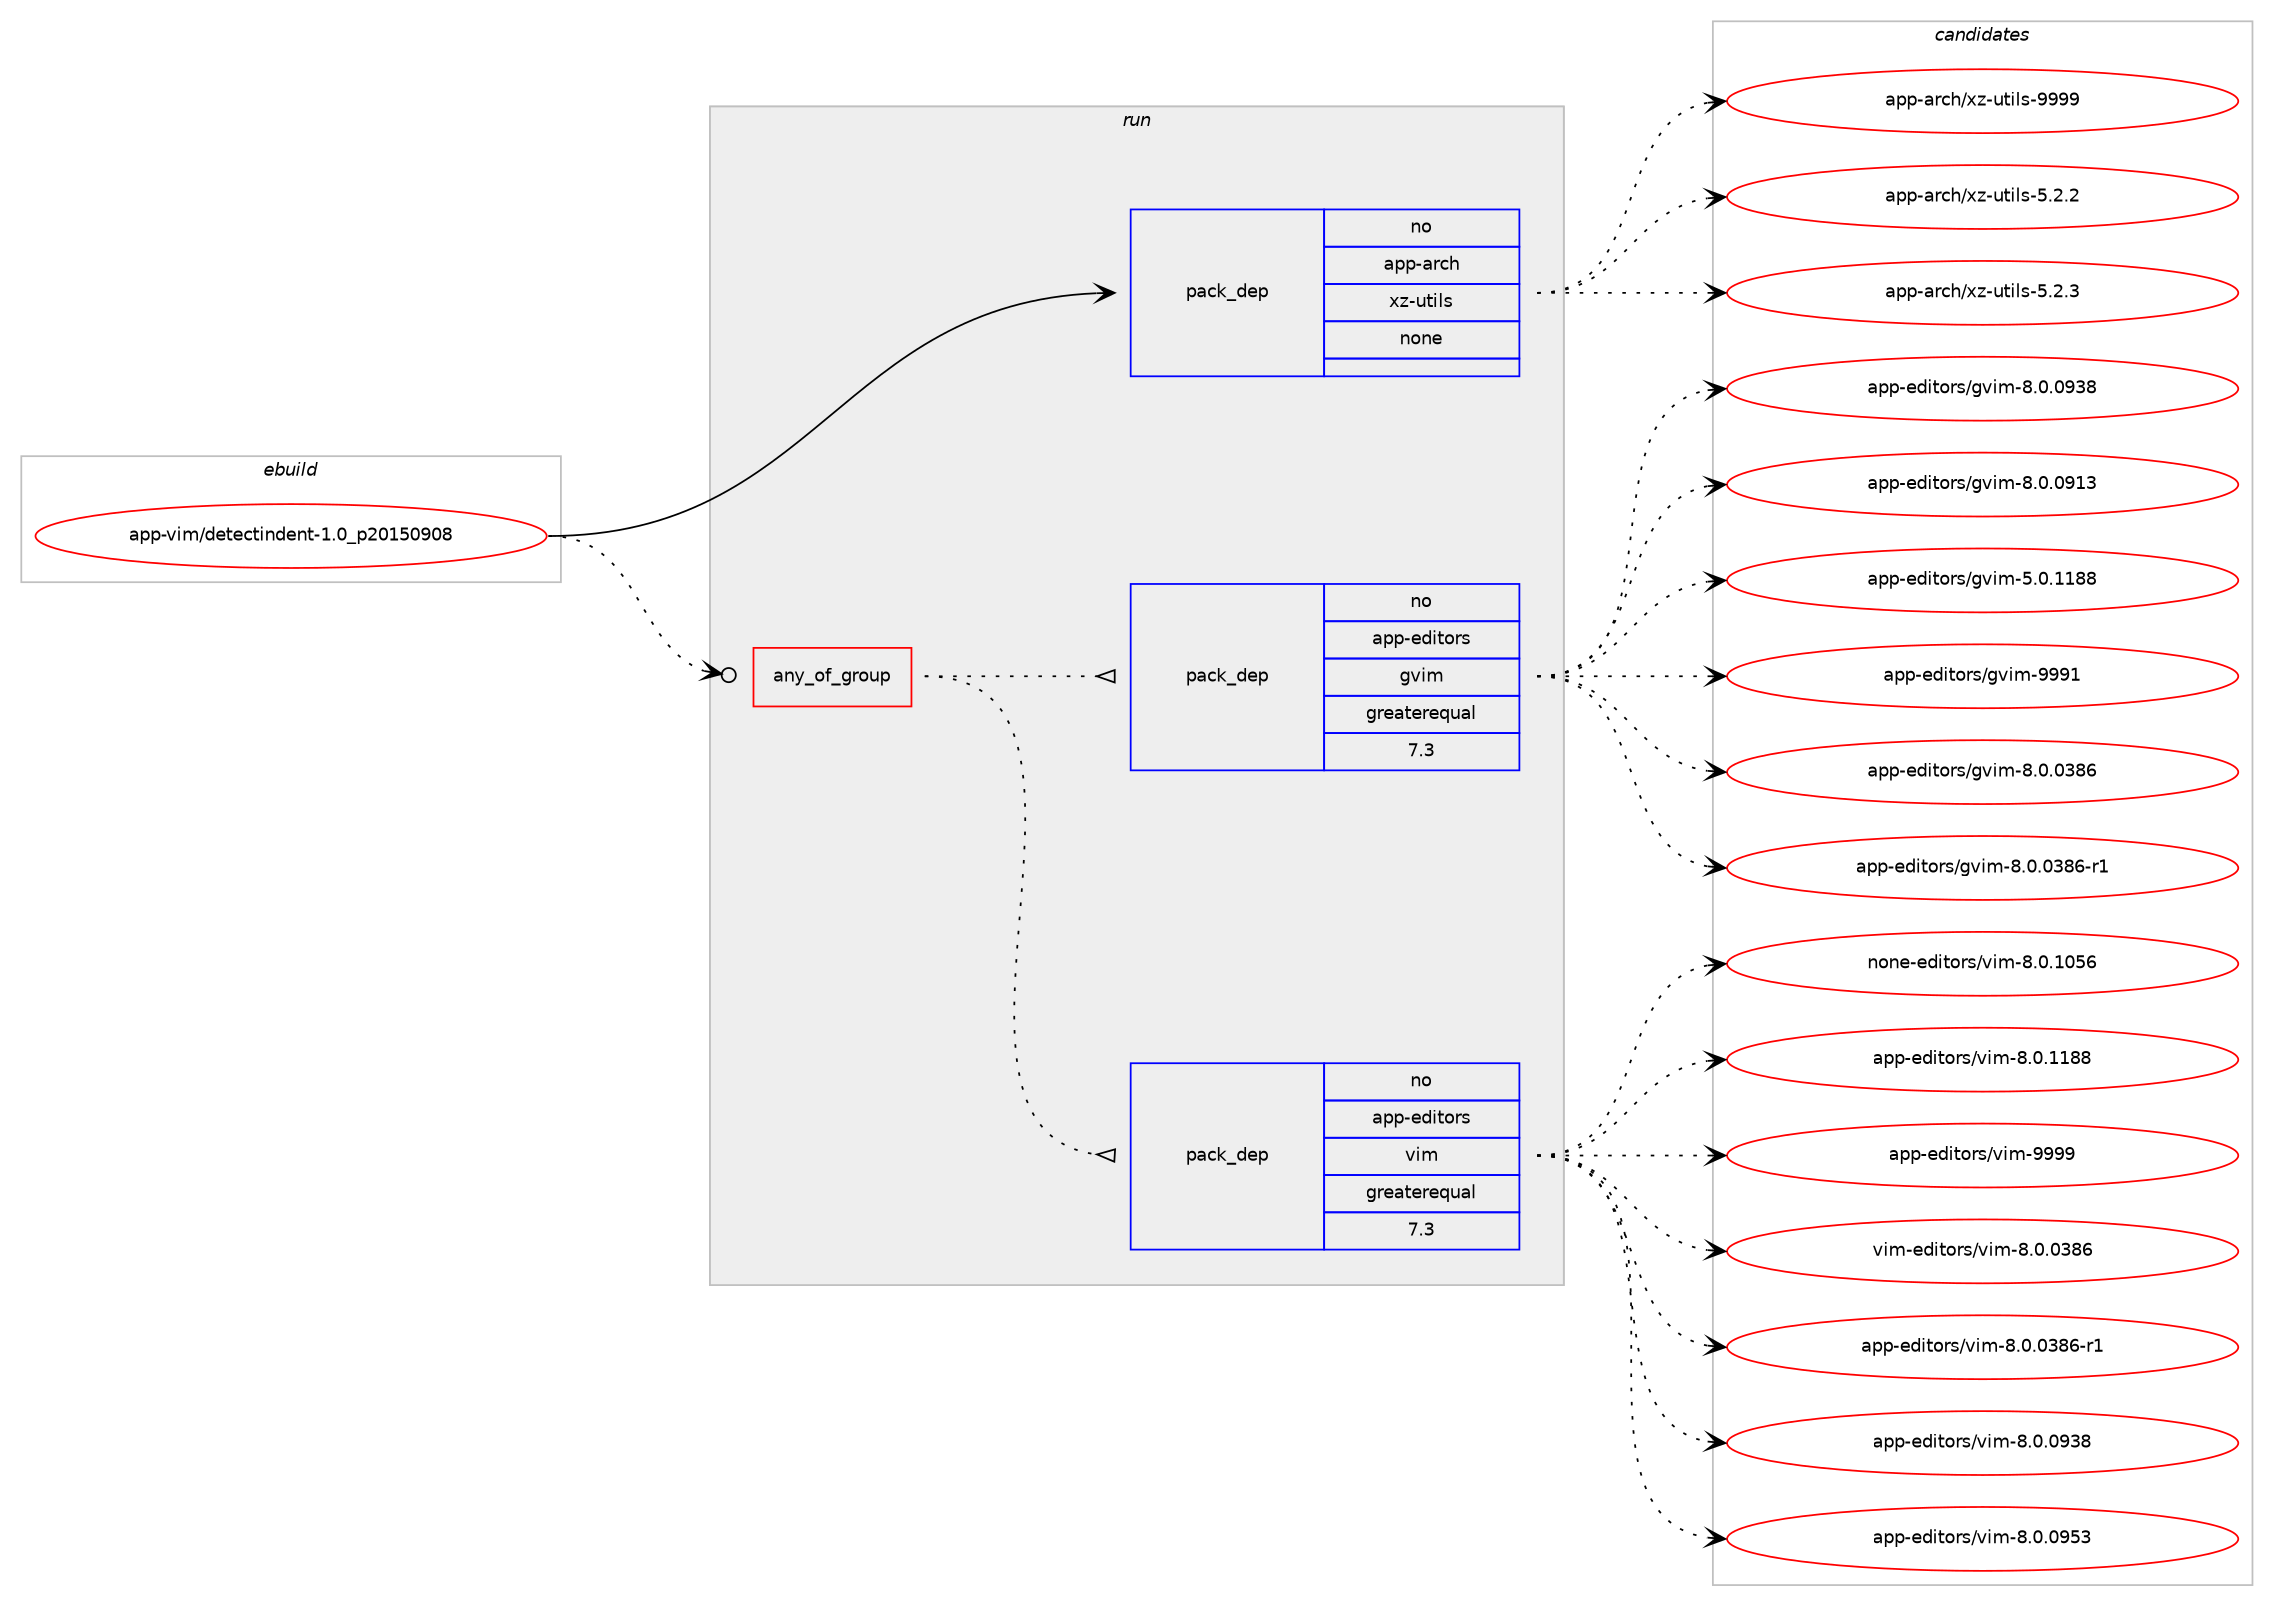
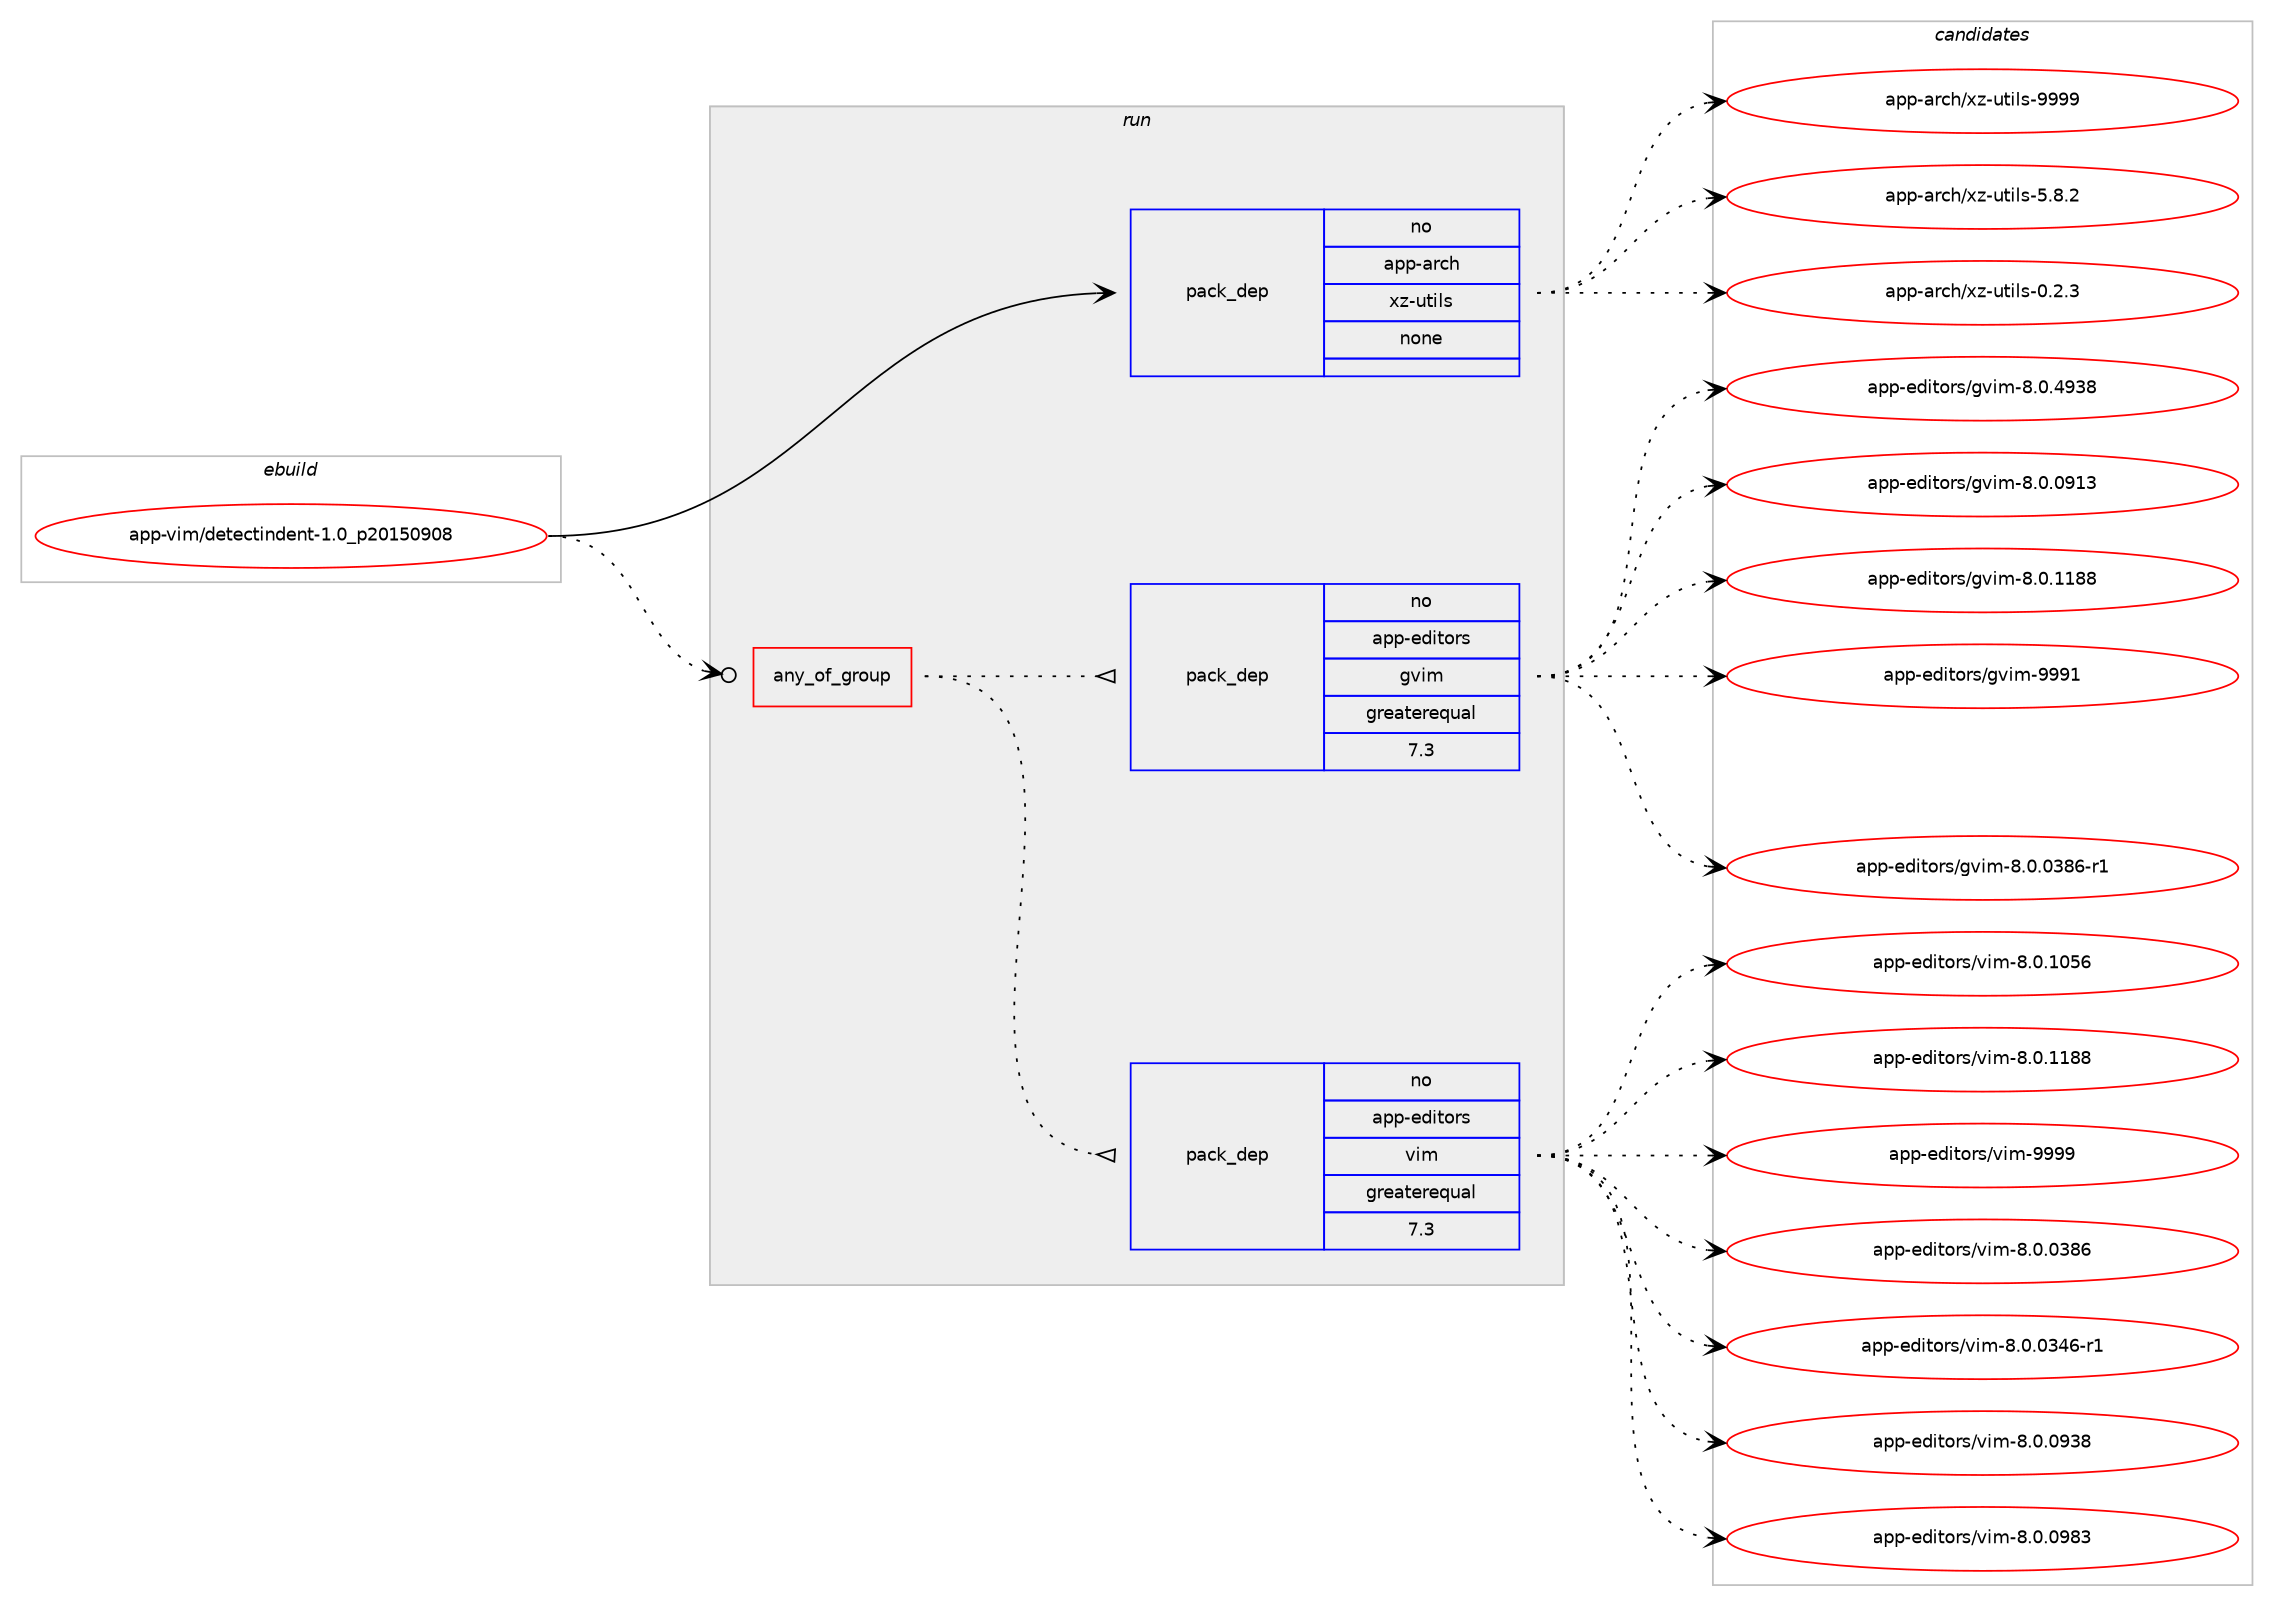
(1983, 197) -> (1983, 197)
(1983, 293) -> (1983, 293)
(1983, 389) -> (1983, 389)
(1983, 580) -> (1983, 580)
(1983, 772) -> none
(1983, 964) -> (1983, 964)
(1983, 1251) -> (1983, 1251)
(1983, 1347) -> (1983, 1347)
(1983, 1539) -> (1983, 1539)
